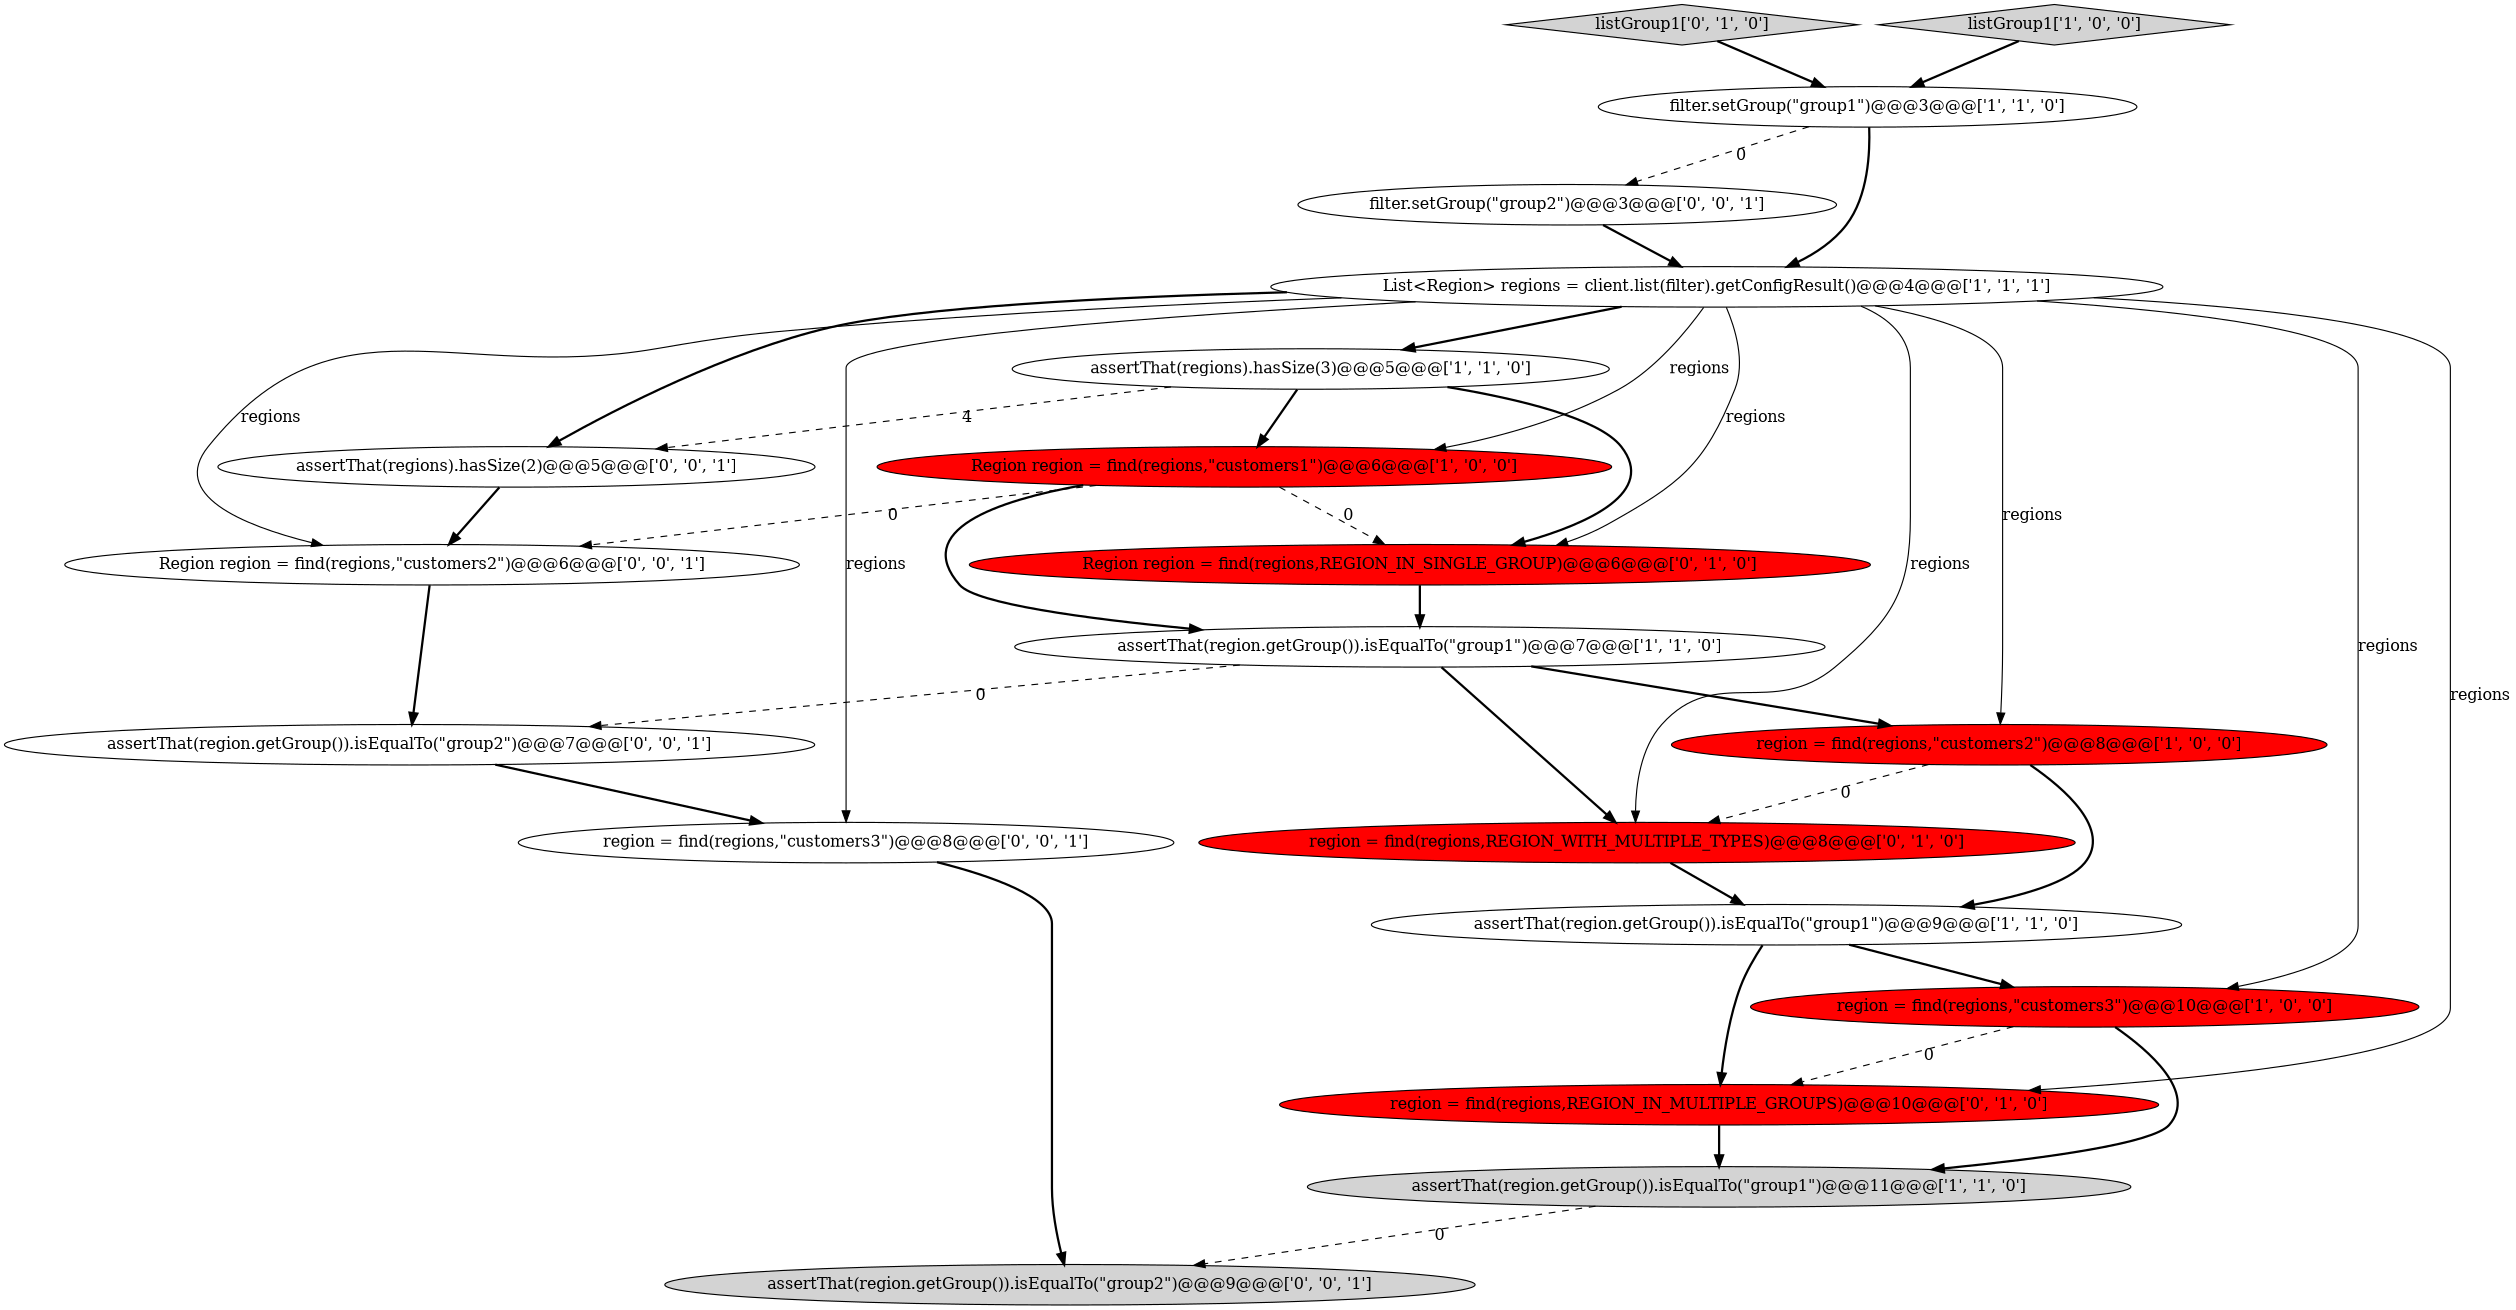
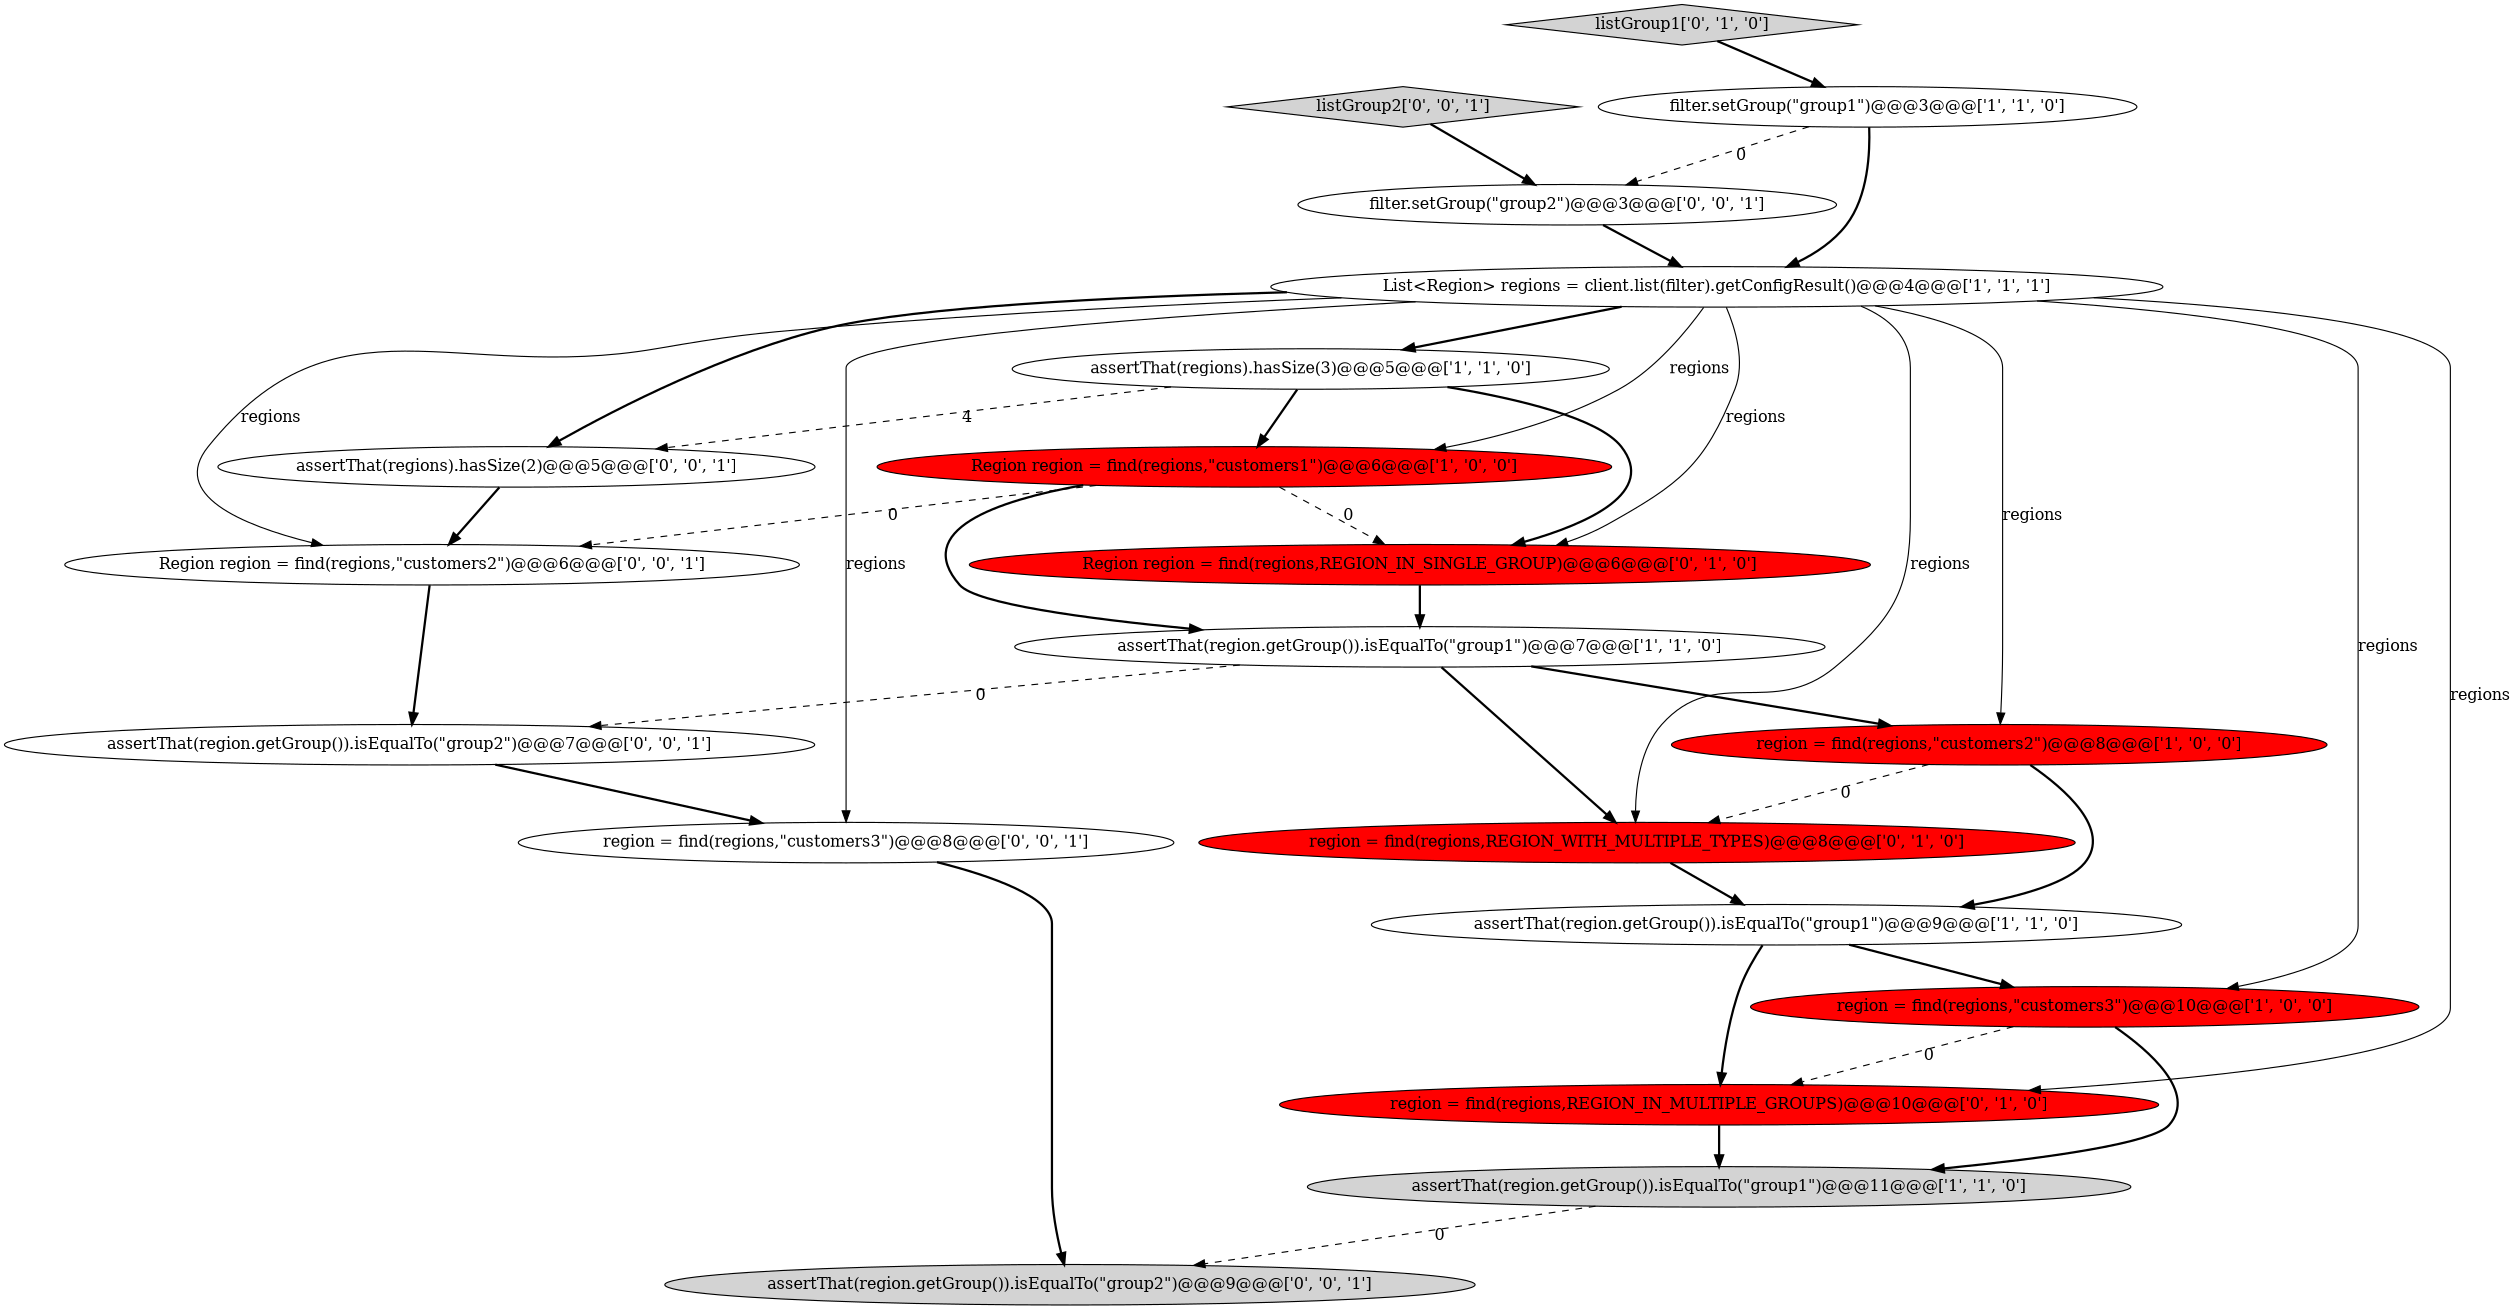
(2054, 25) -> none
none -> (1403, 107)
